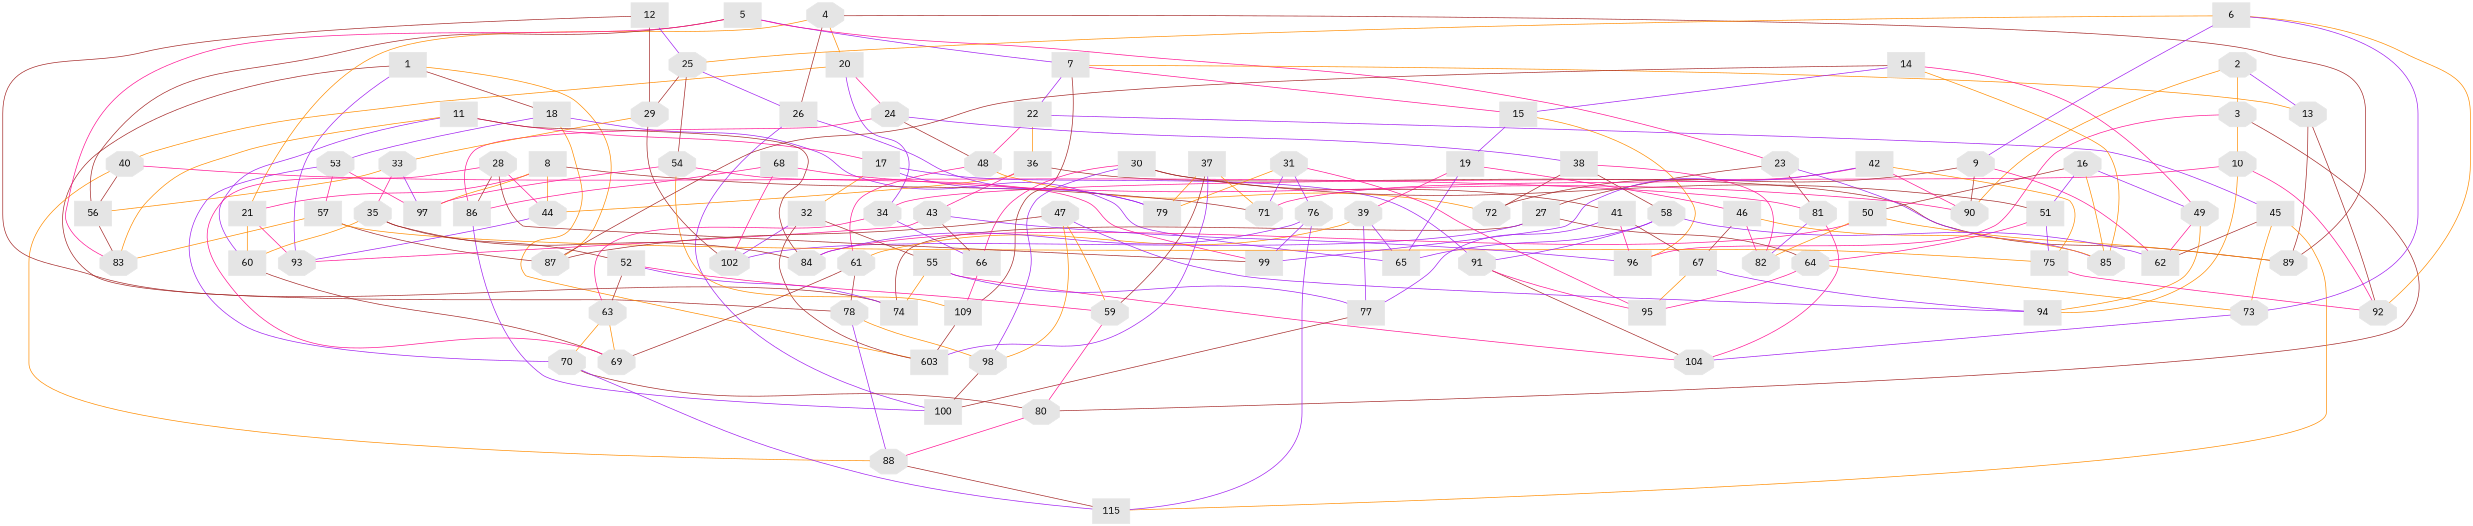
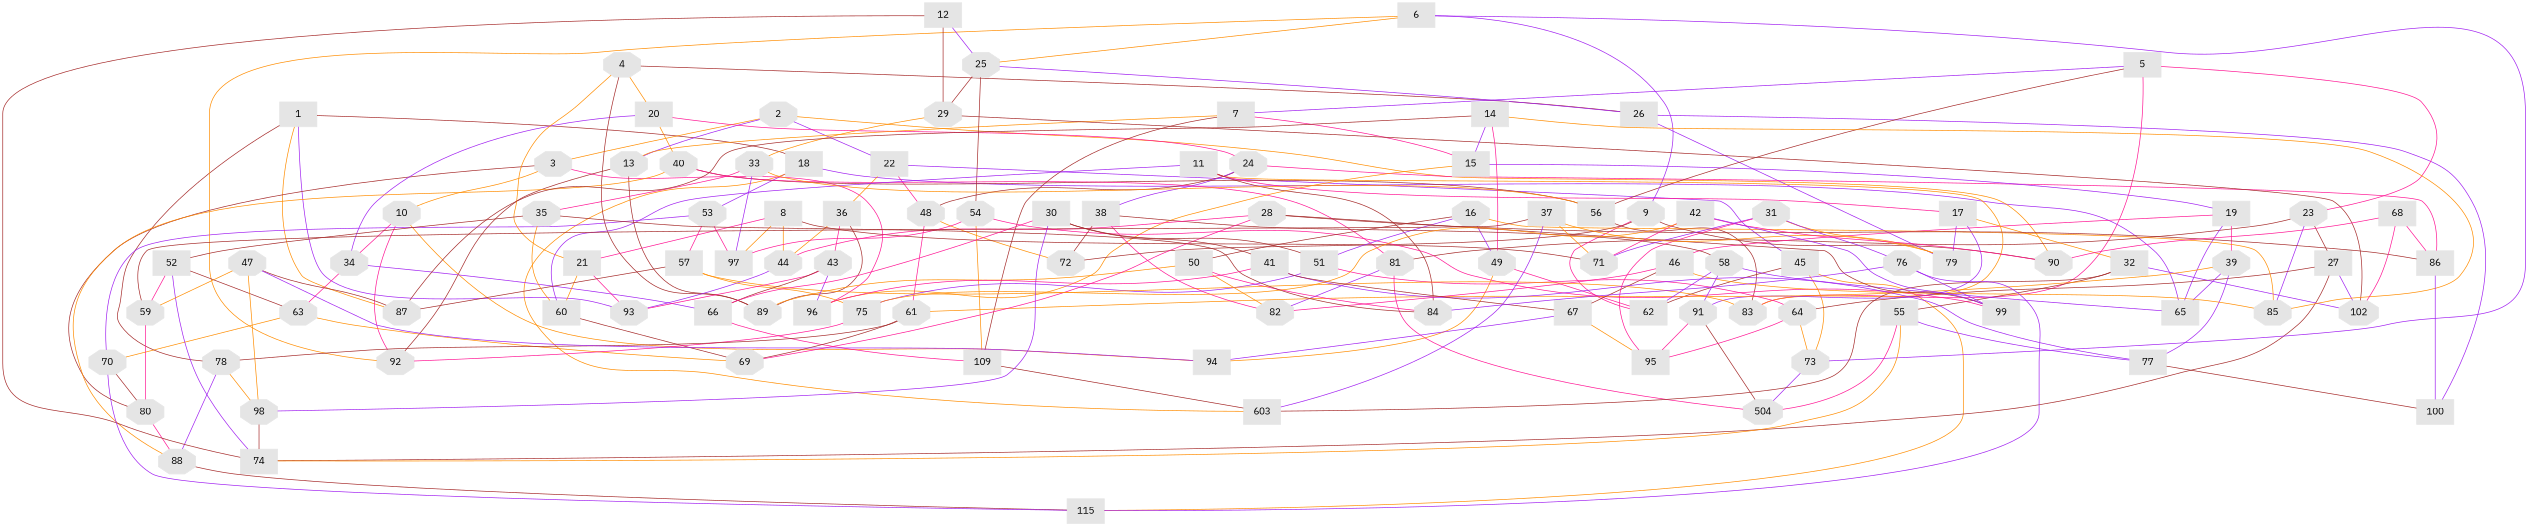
(1052, 90) -> (840, 142)
(1694, 362) -> (1763, 412)
(966, 386) -> (259, 437)
